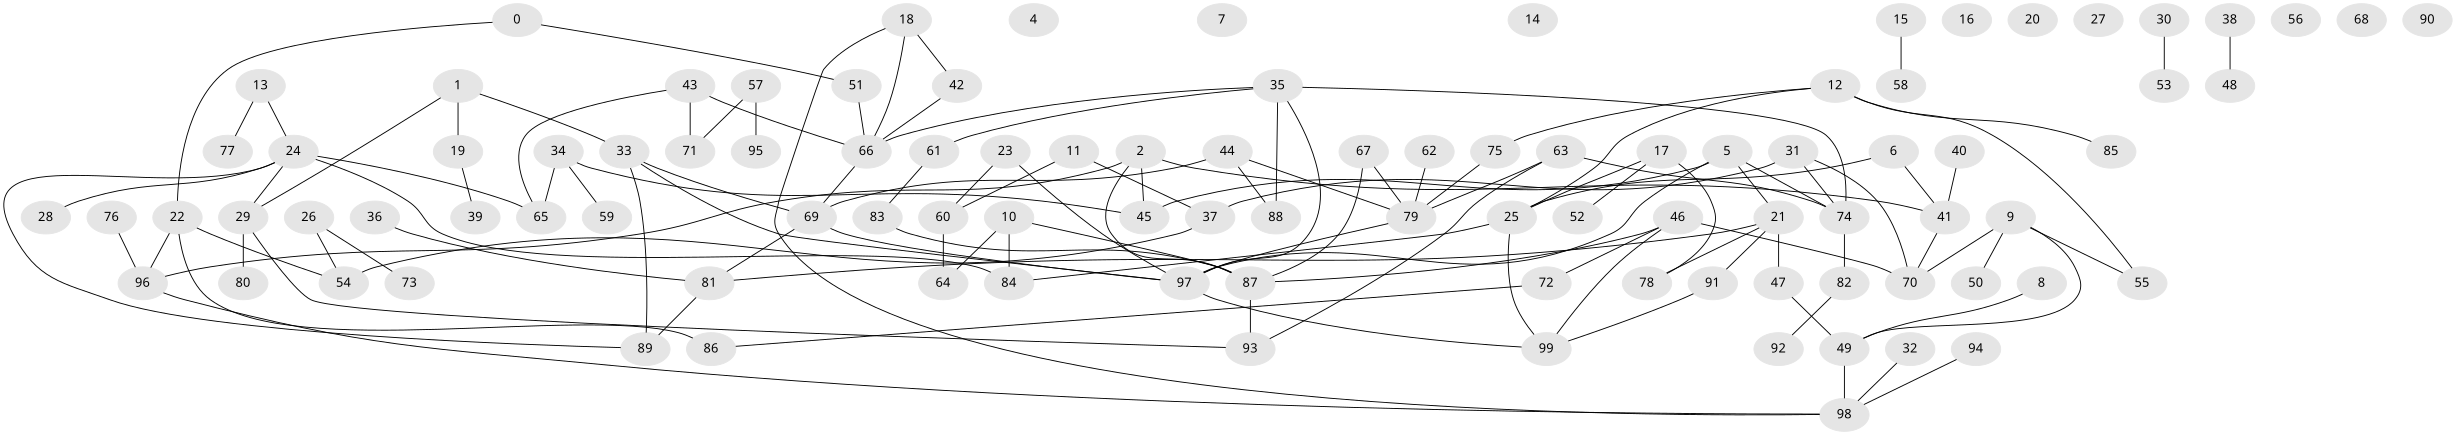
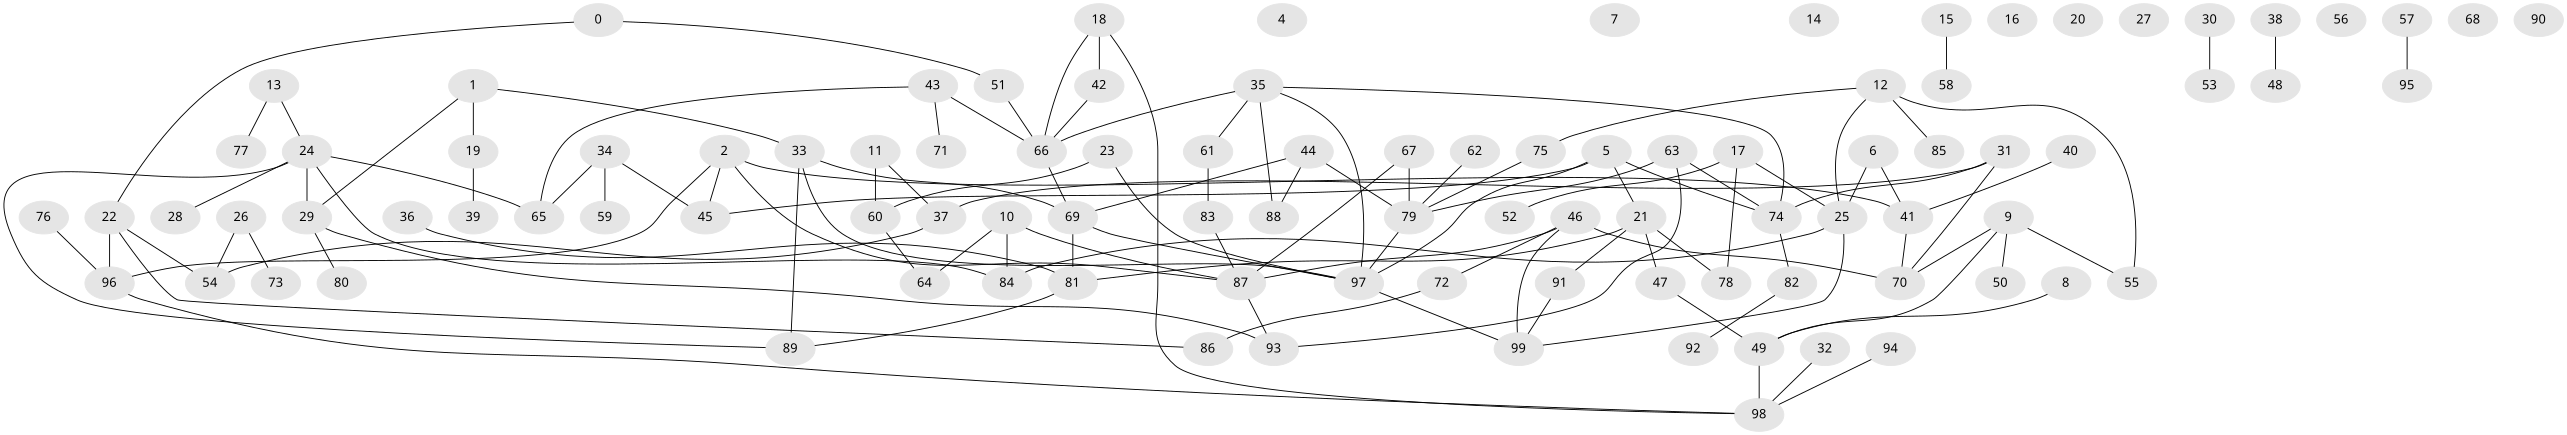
(723, 119) -> none
